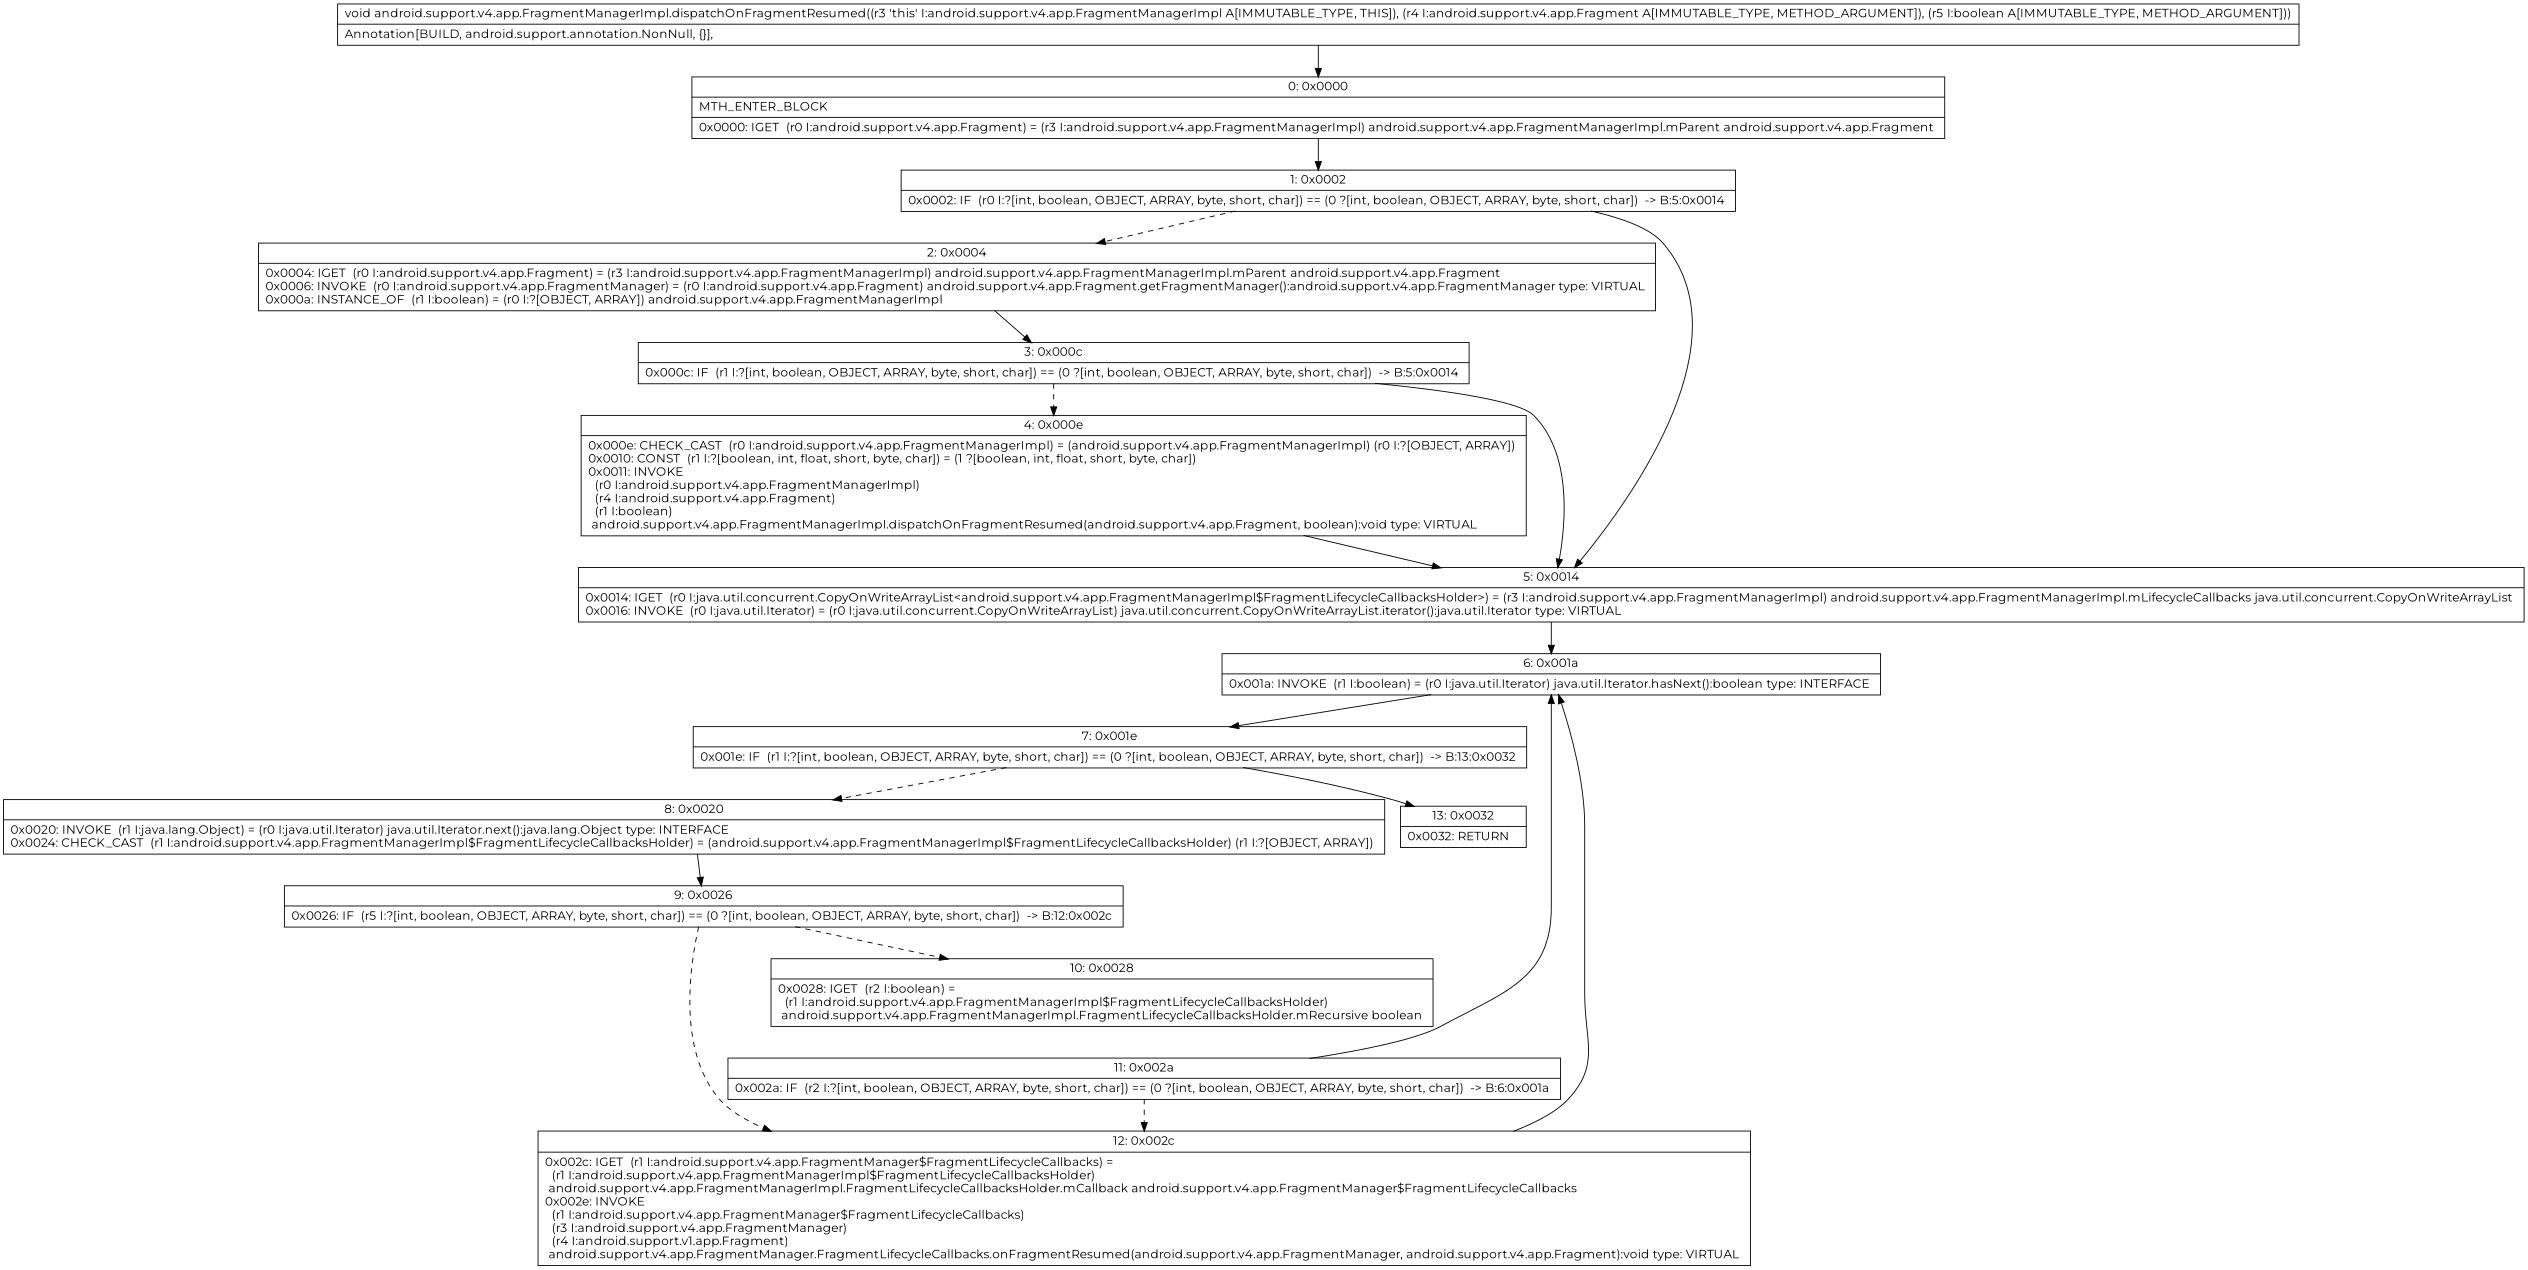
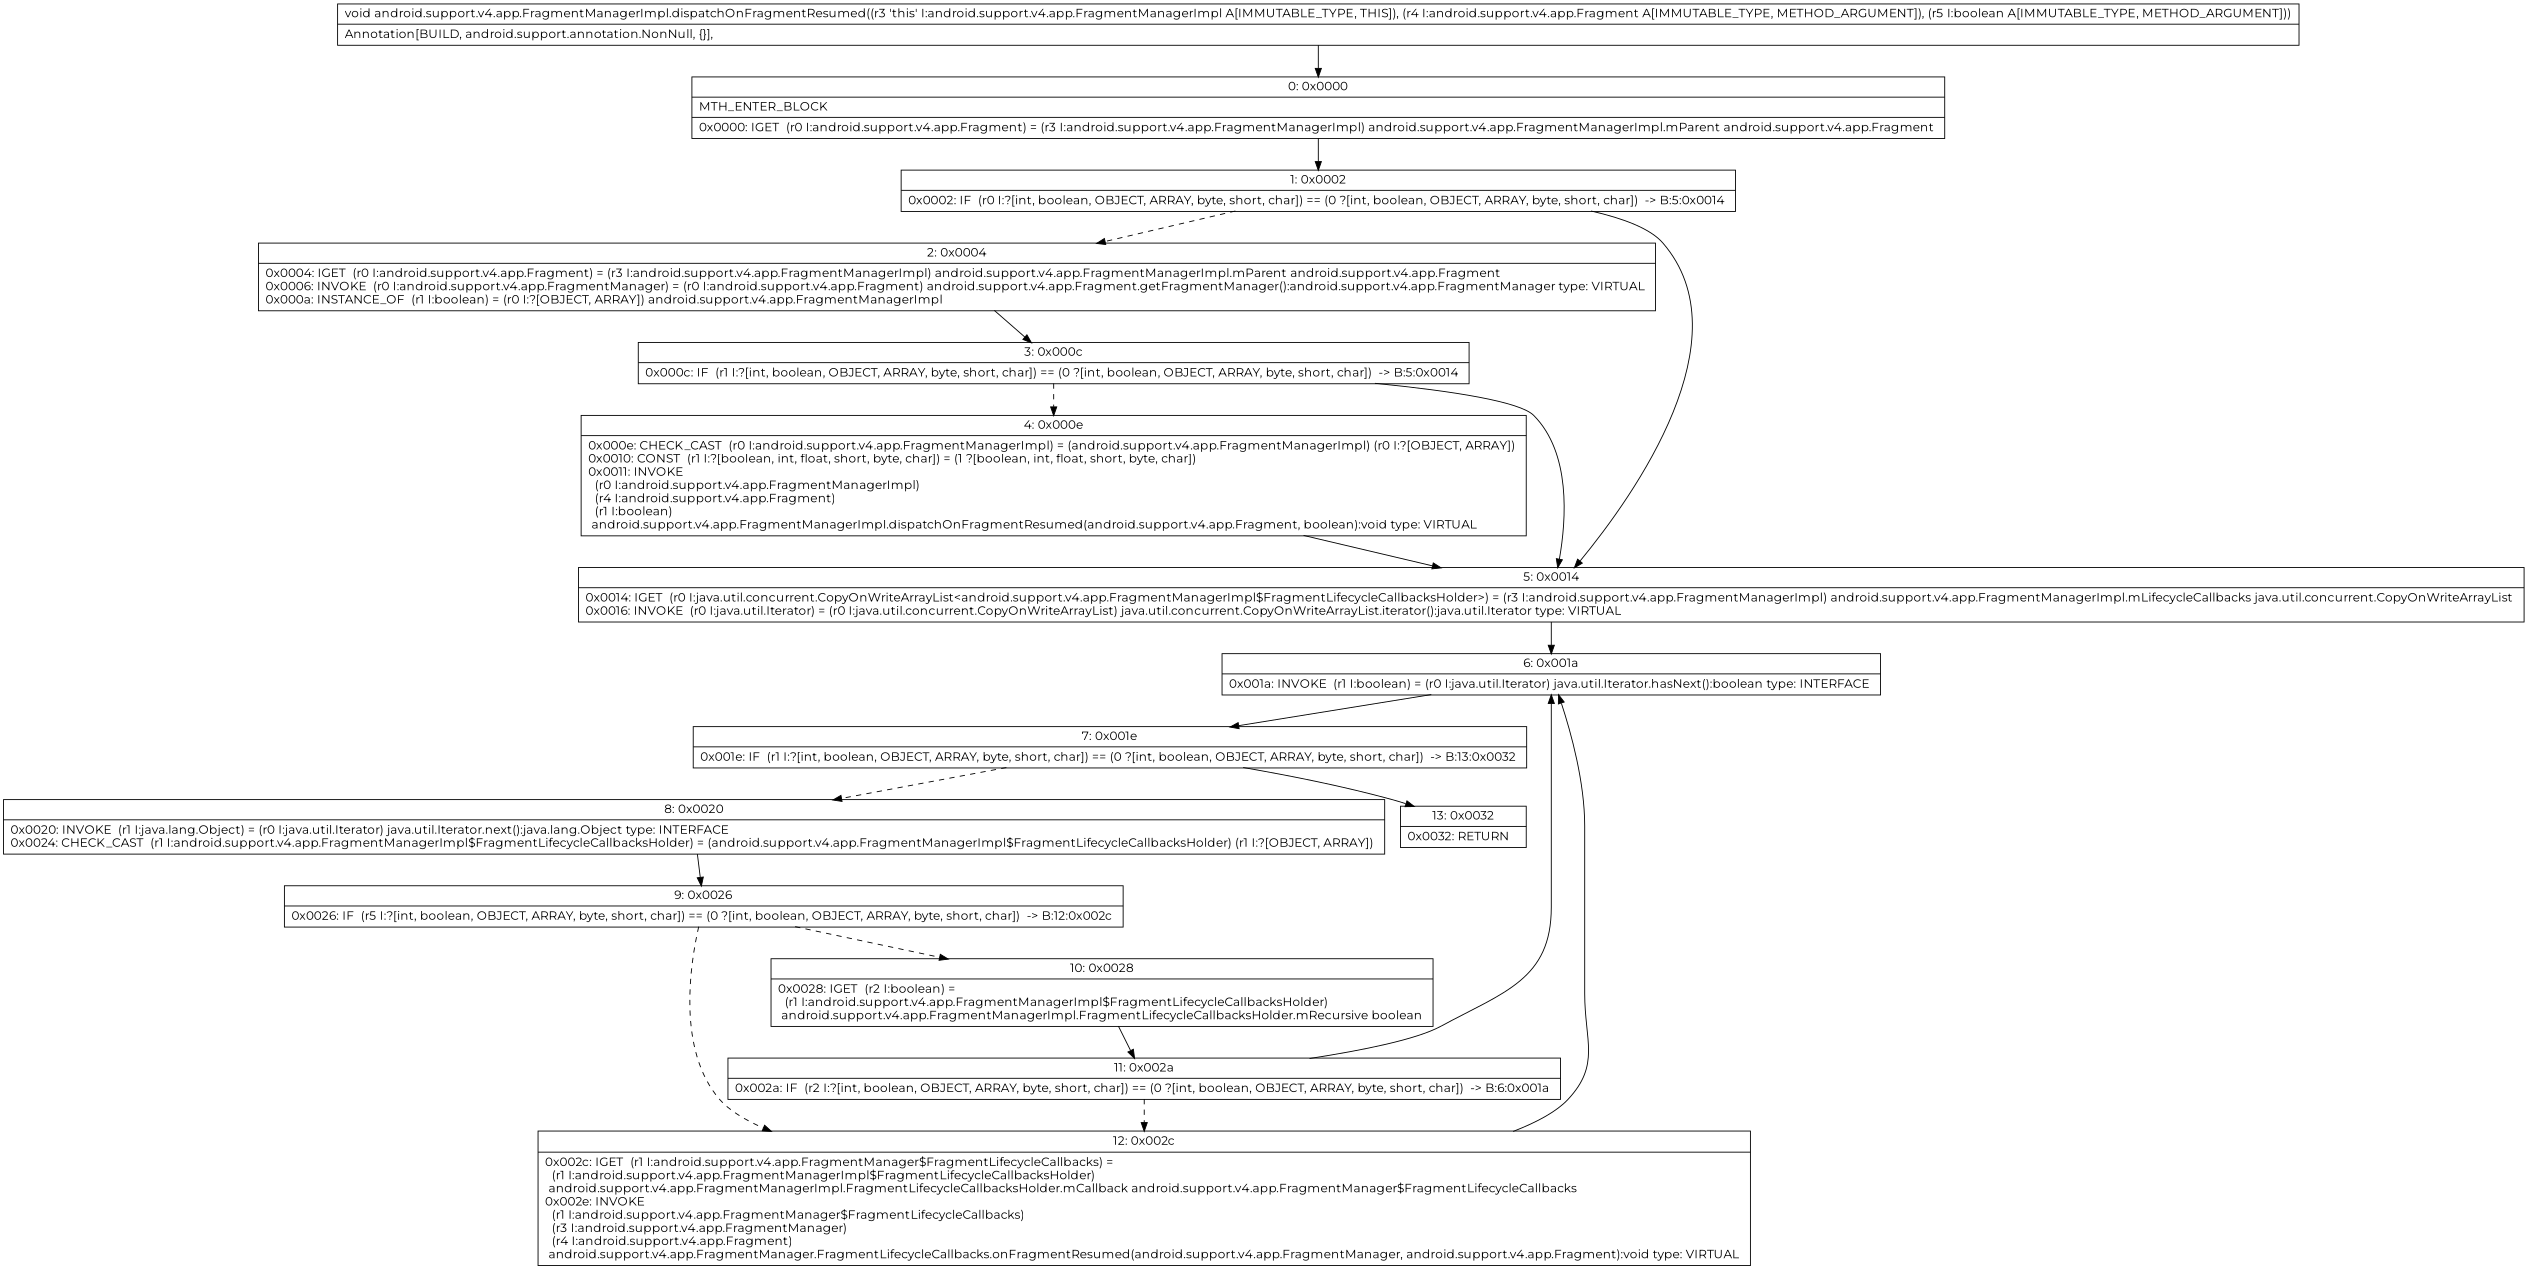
none -> (1124, 1038)
(667, 1241) -> (669, 1241)
